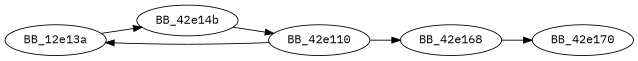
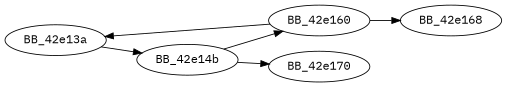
(56, 40) -> (56, 40)
(319, 40) -> (319, 20)
(513, 40) -> (249, 63)
